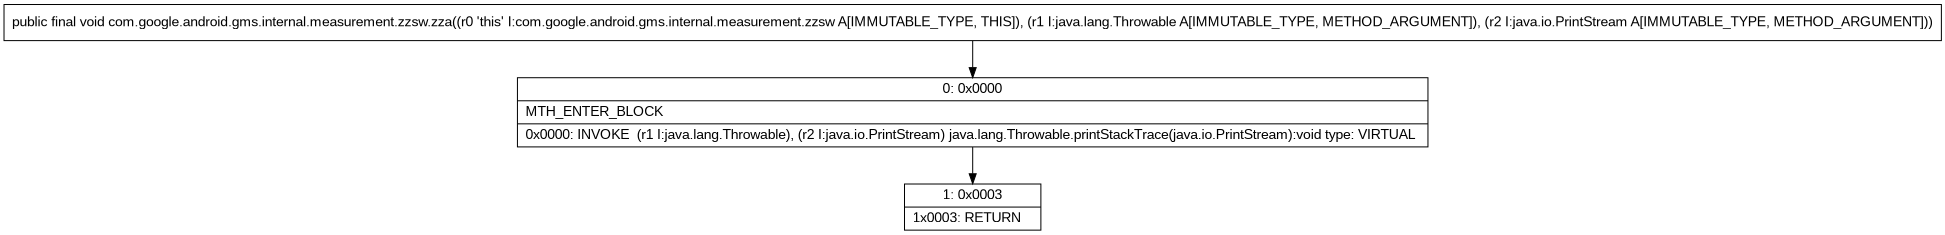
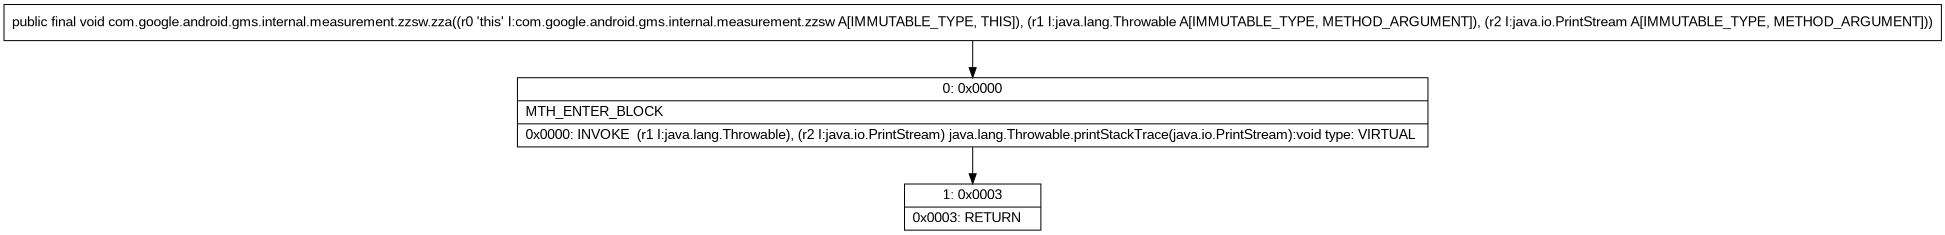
(973, 218) -> (973, 218)
